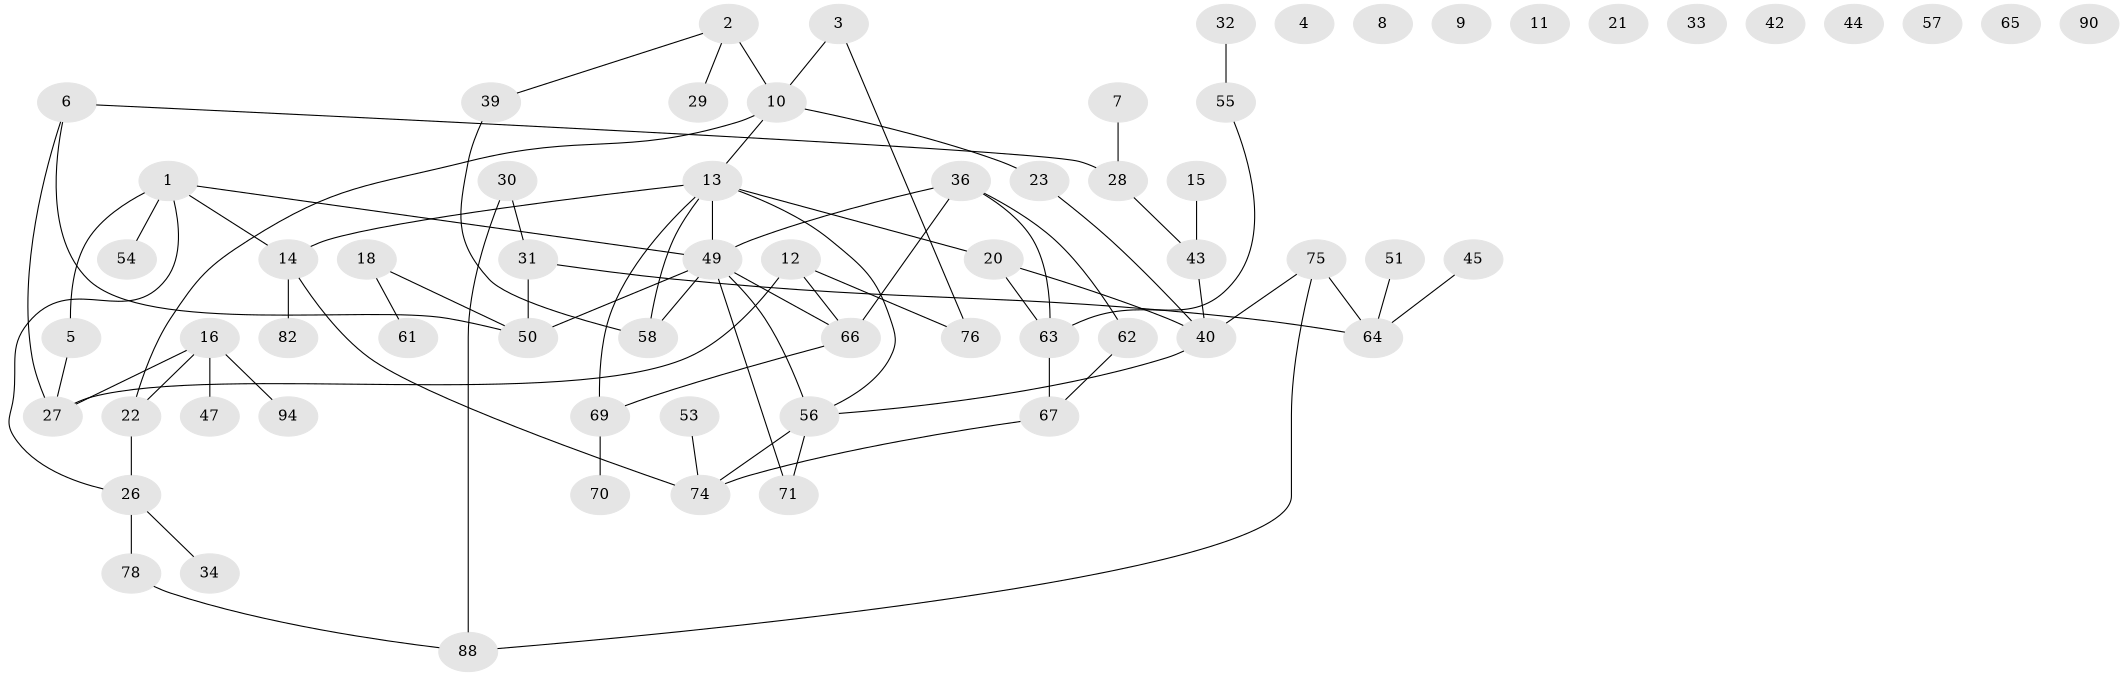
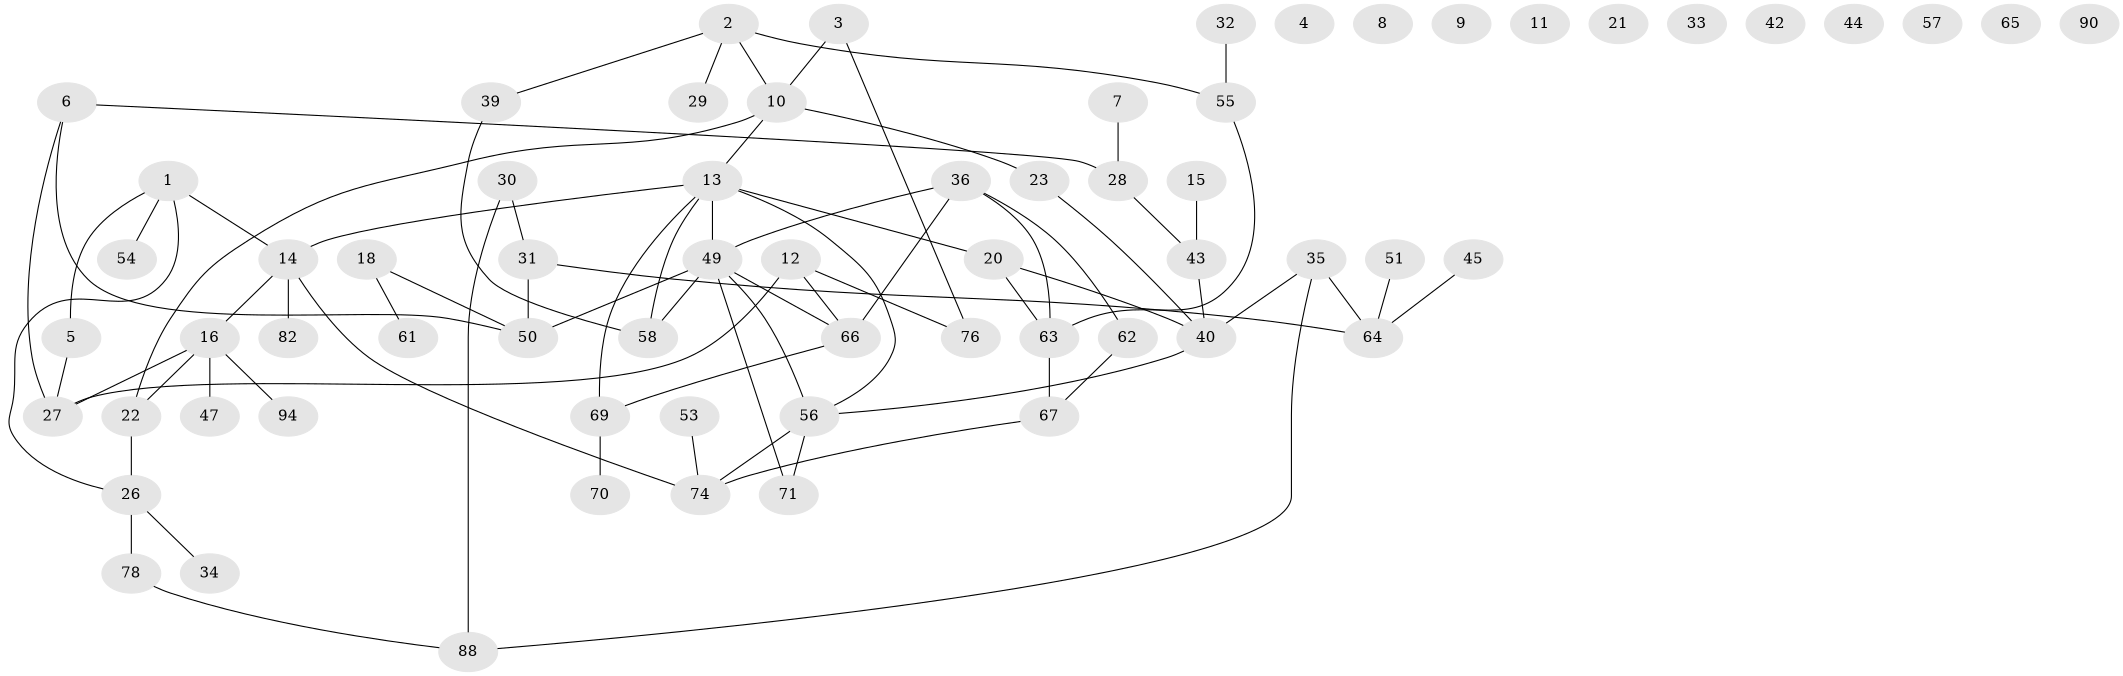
none -> (978, 63)
(404, 215) -> none
(1317, 259) -> (1317, 259)
none -> (249, 299)
